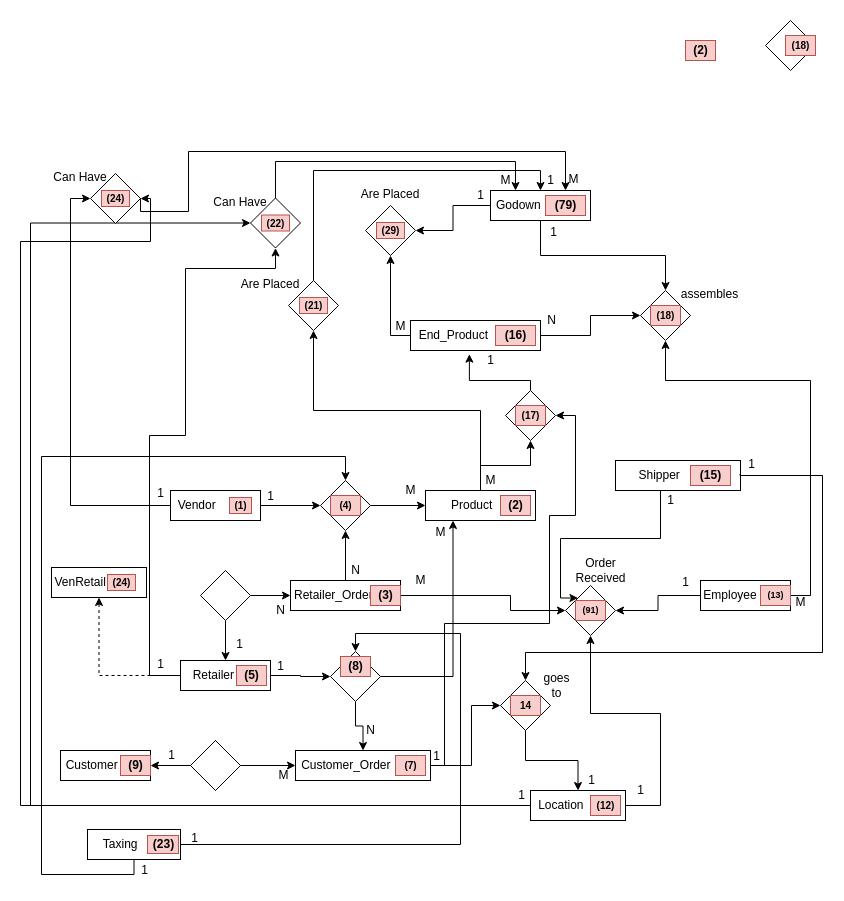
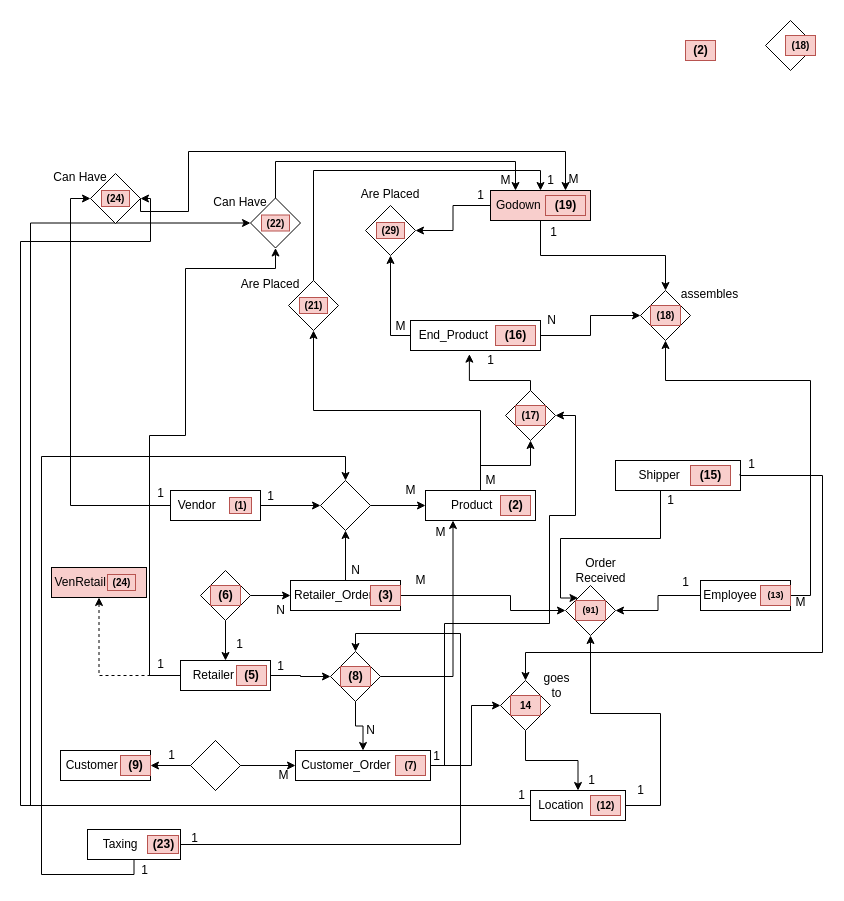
(541, 206) -> (541, 206)
(566, 206) -> (566, 206)
(346, 506) -> none
(99, 583) -> (99, 583)
none -> (226, 596)
(356, 667) -> (356, 677)
